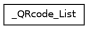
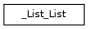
(44, 15) -> (44, 15)
